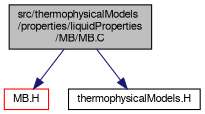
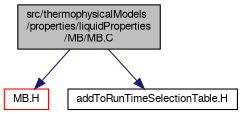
(134, 99) -> (153, 99)
